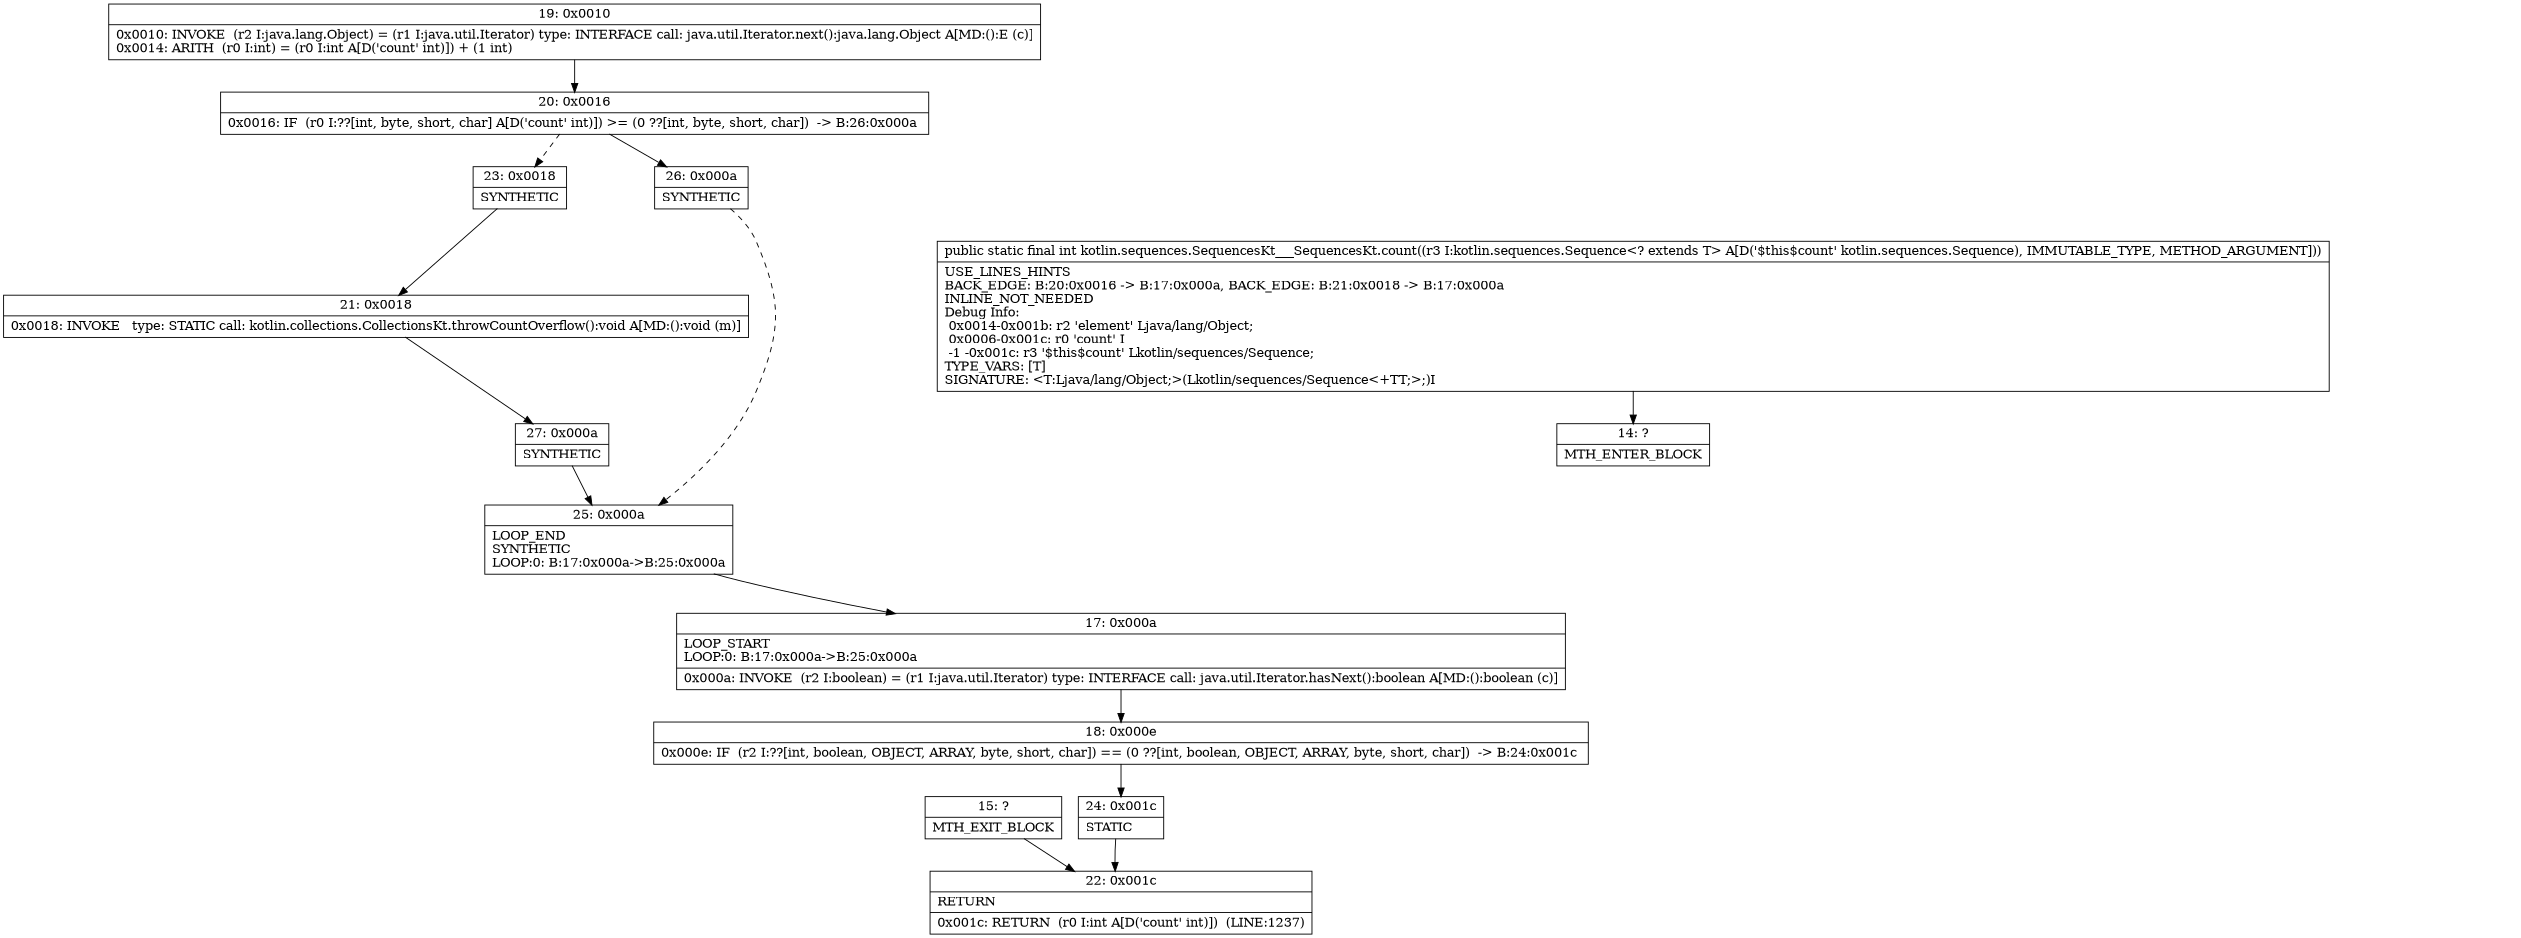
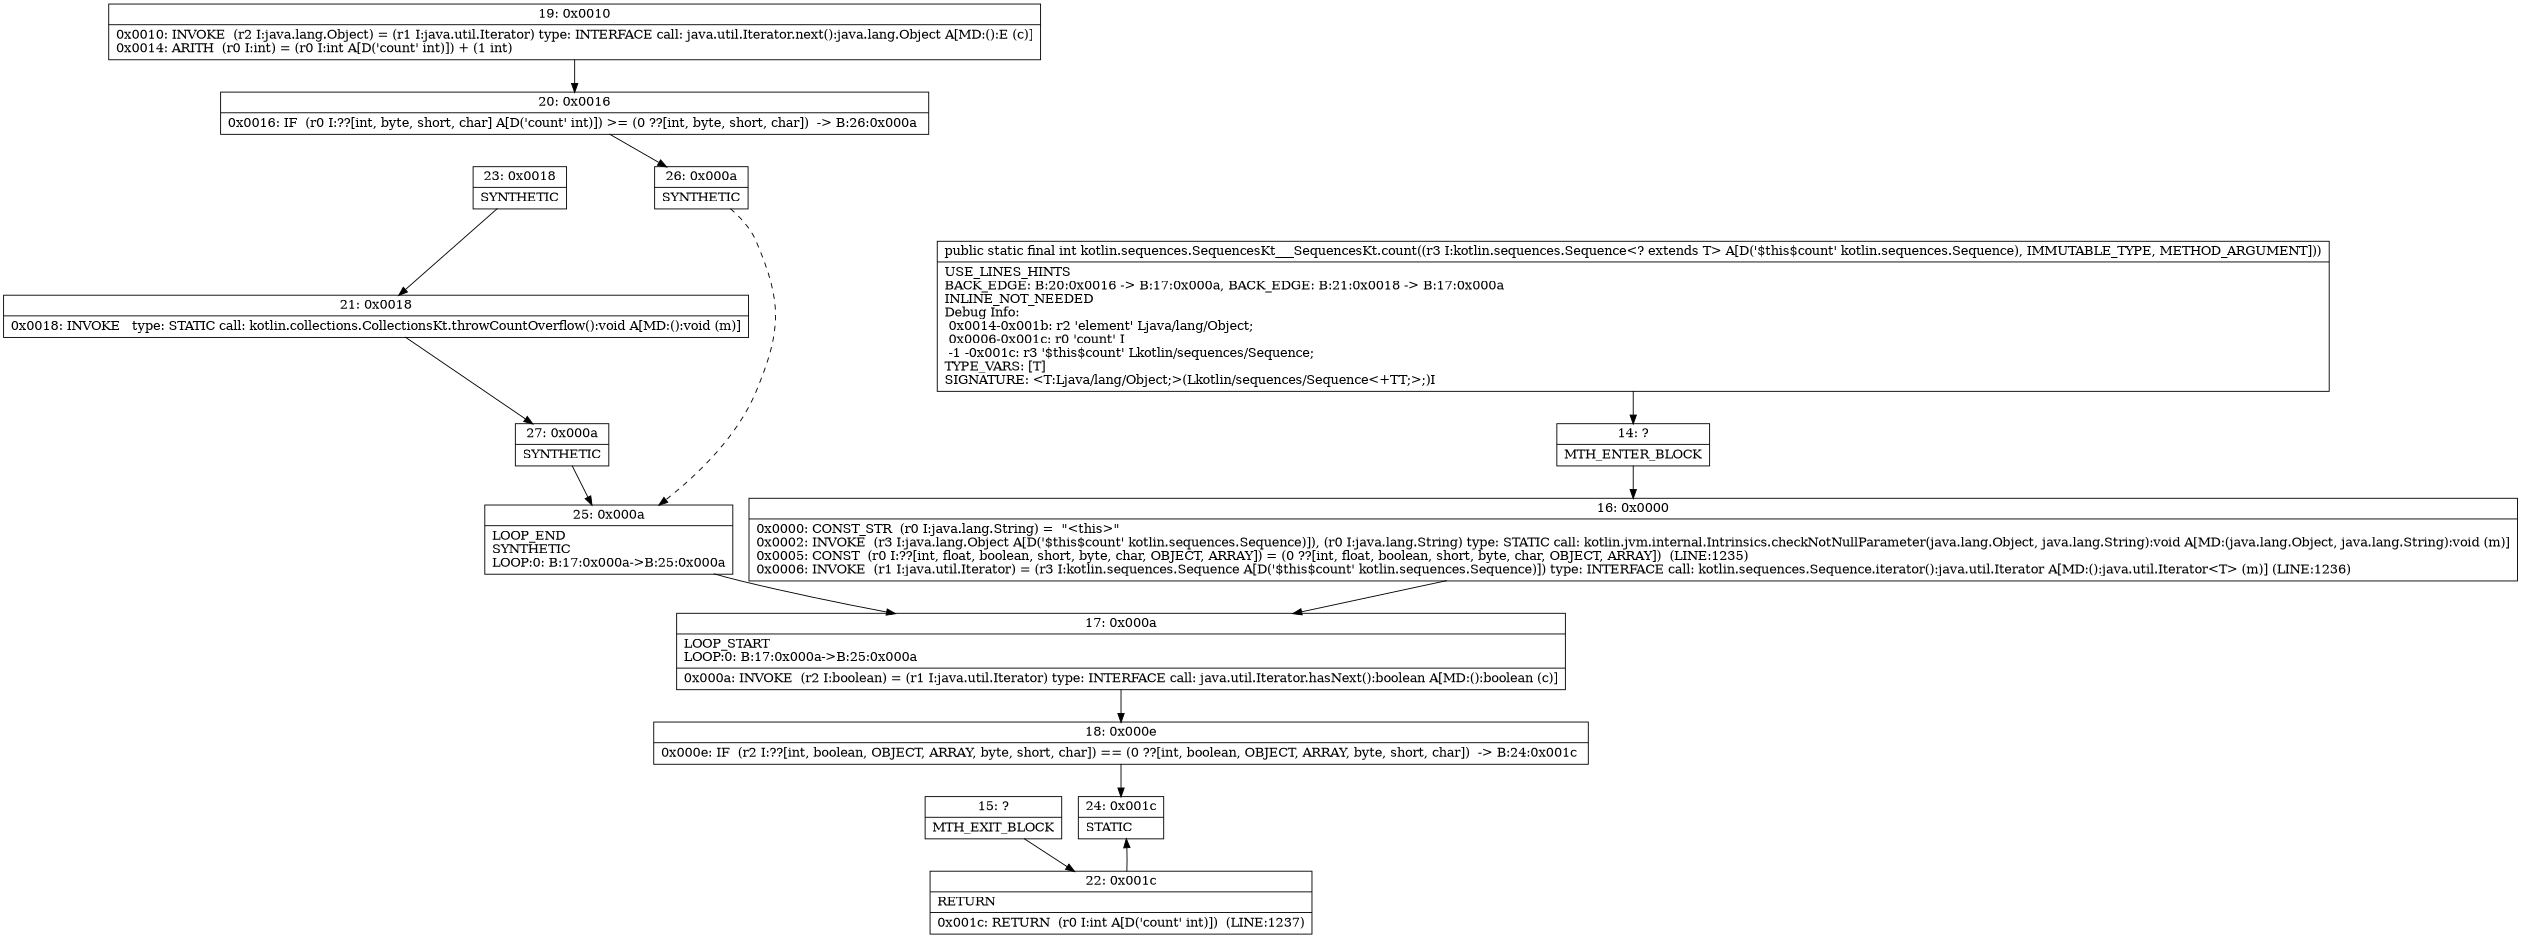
(550, 147) -> none
none -> (1633, 540)
(1115, 851) -> (1127, 860)
